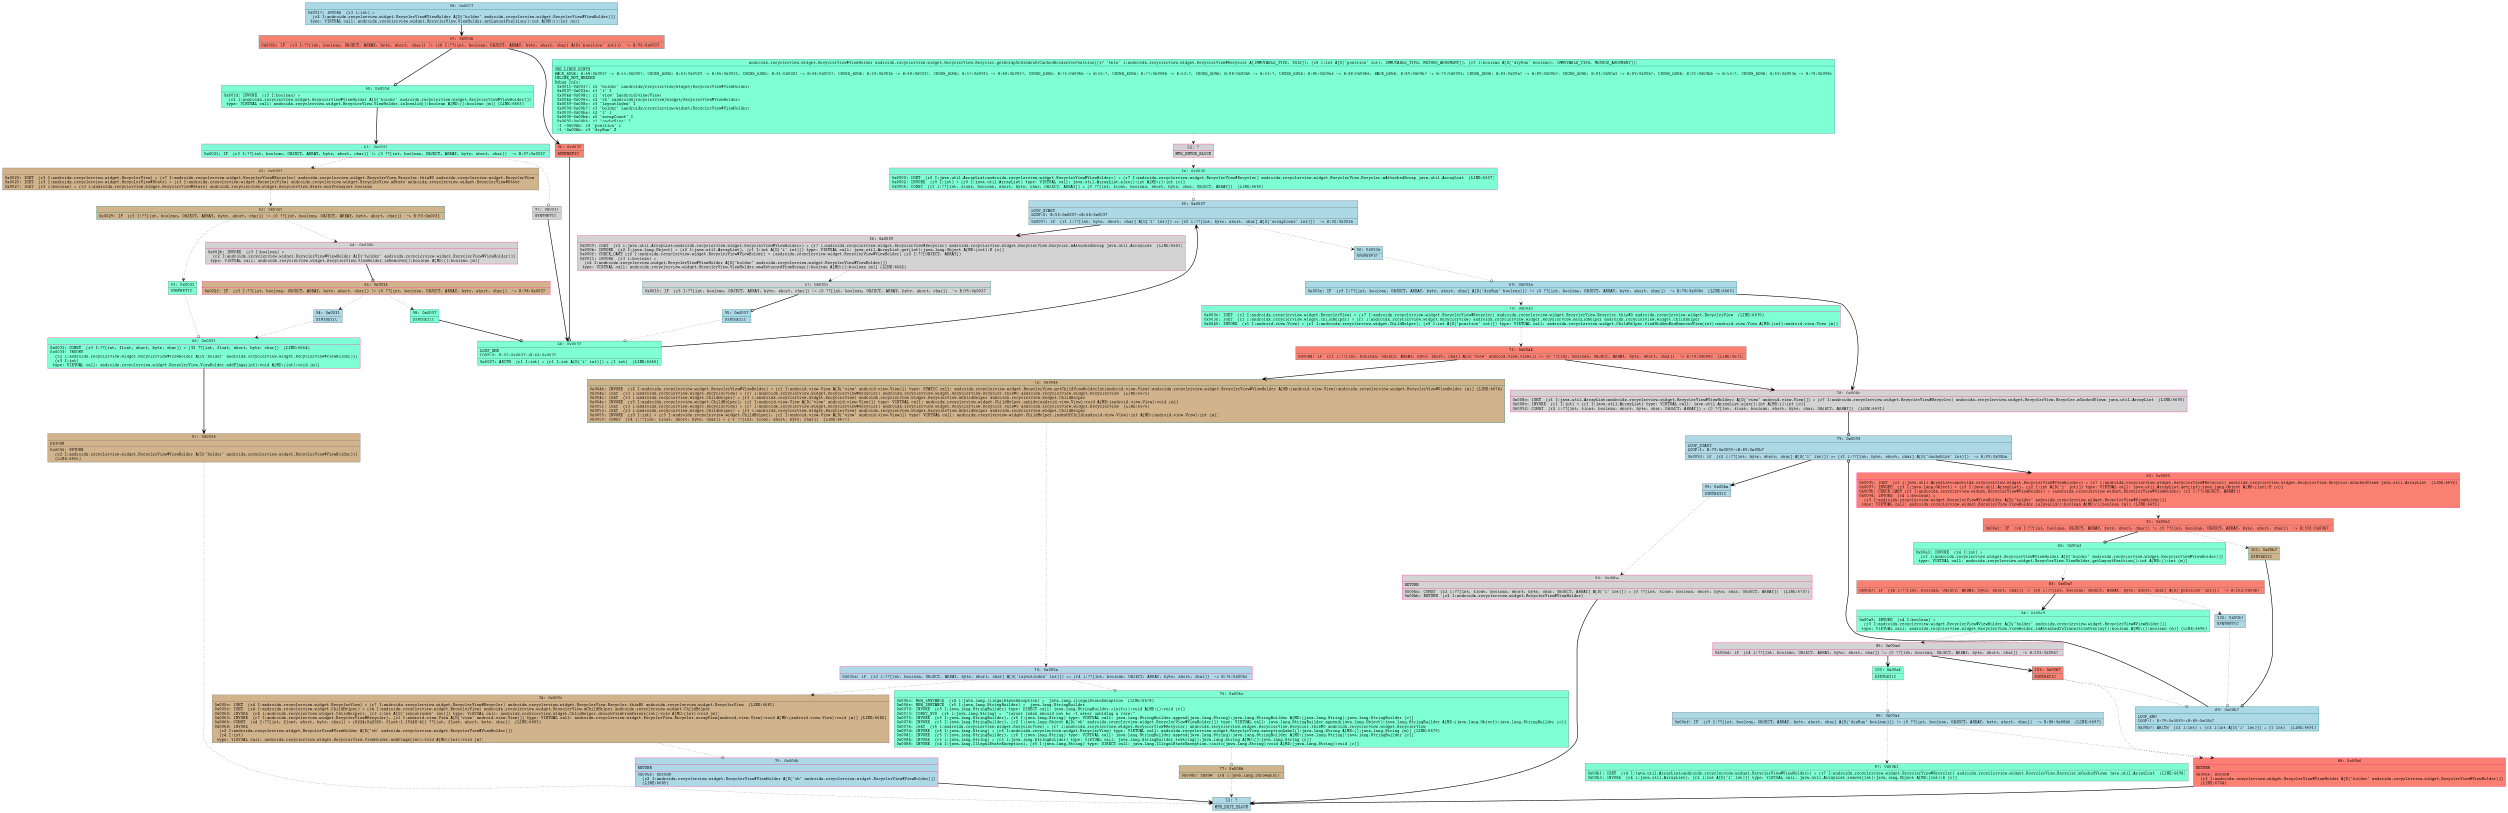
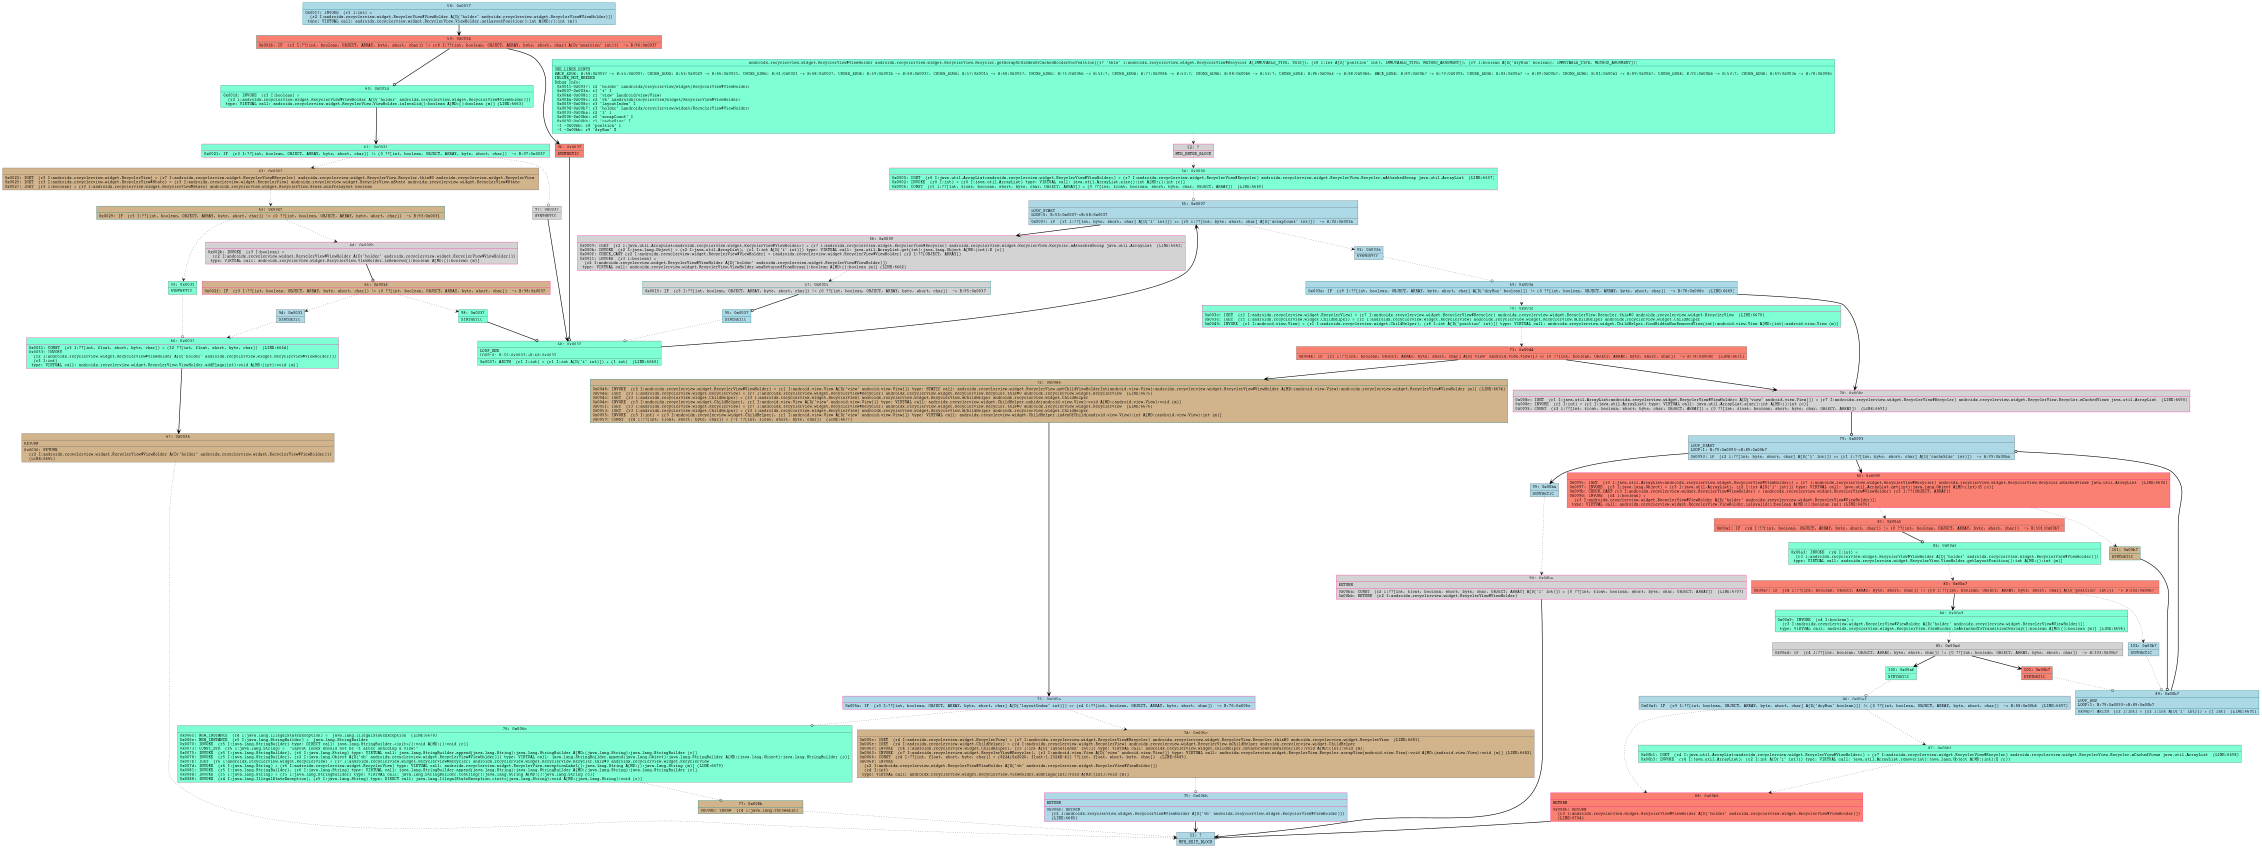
(2216, 539) -> (2075, 521)
(1046, 543) -> (1049, 558)
(1888, 649) -> (1948, 649)
(2121, 730) -> (1837, 777)
